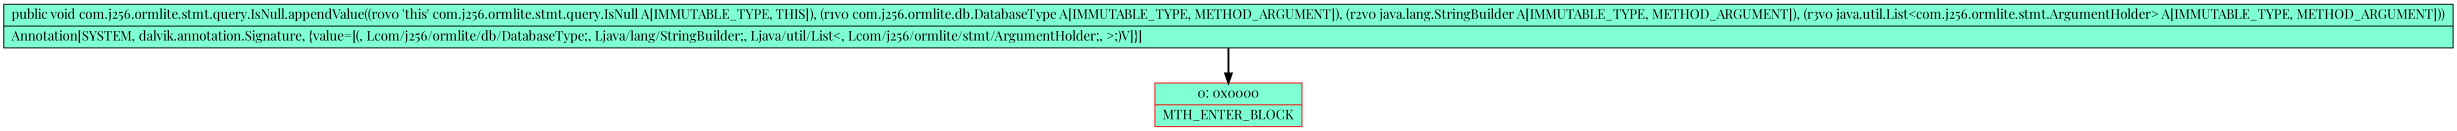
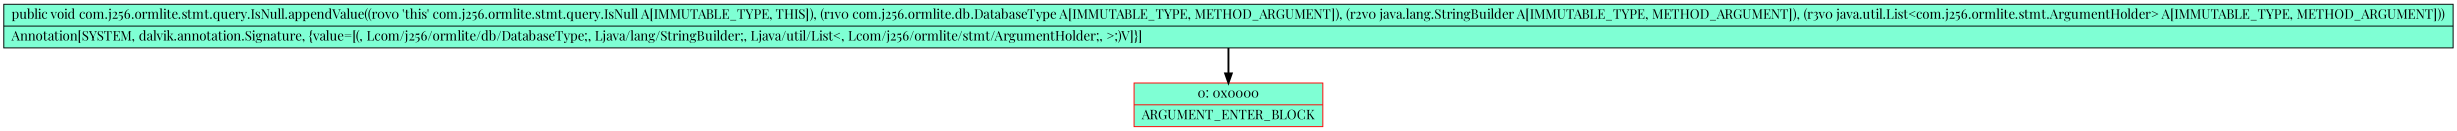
(1228, 115) -> (1228, 115)
